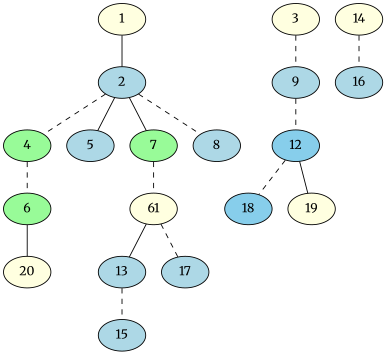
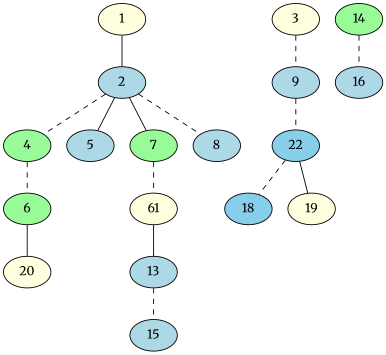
(359, 19) -> (359, 19)
(296, 146) -> (296, 146)
(185, 272) -> none
